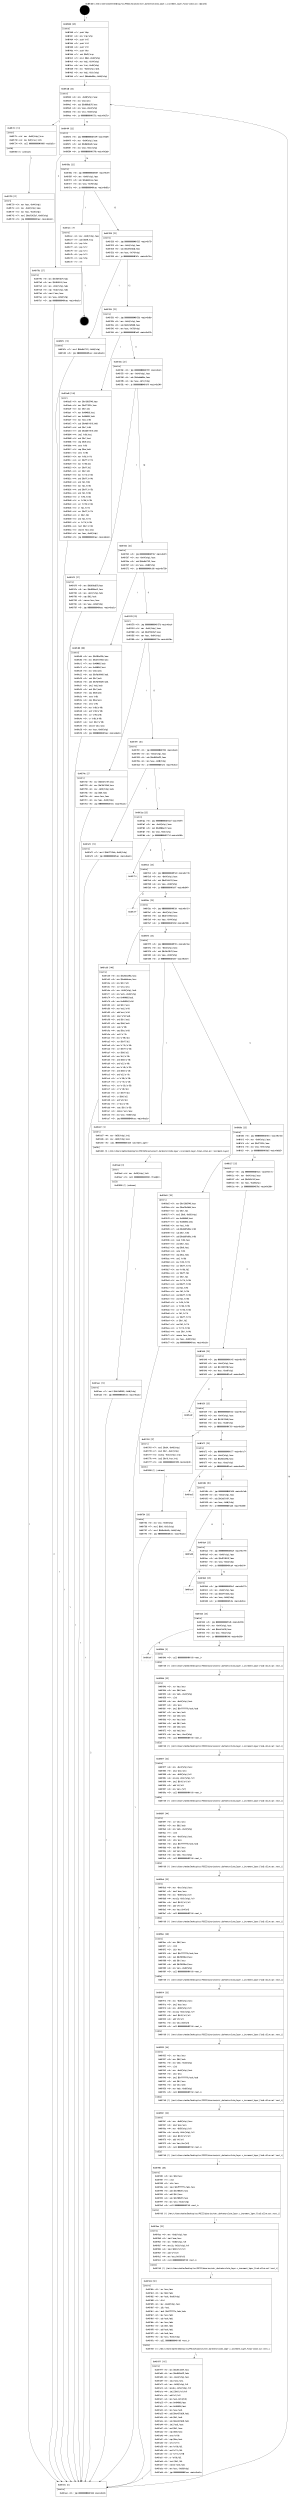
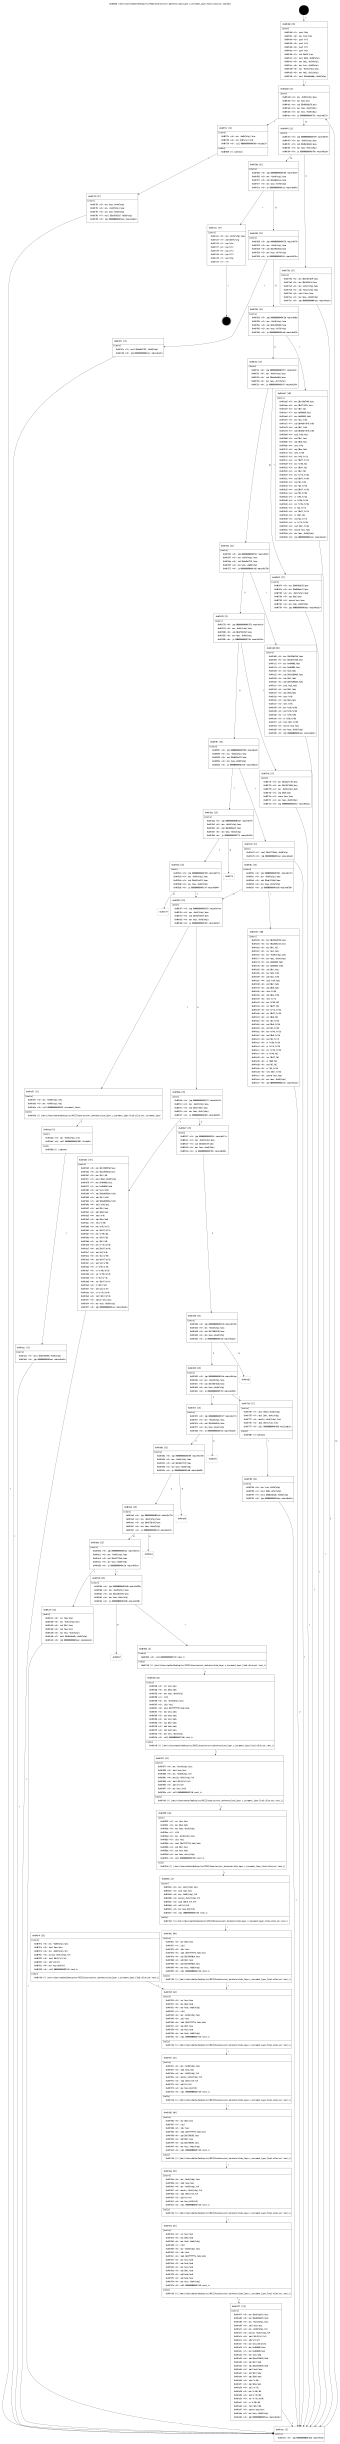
(165, 894) -> (196, 894)
none -> (67, 1625)
(219, 1986) -> (227, 1985)
